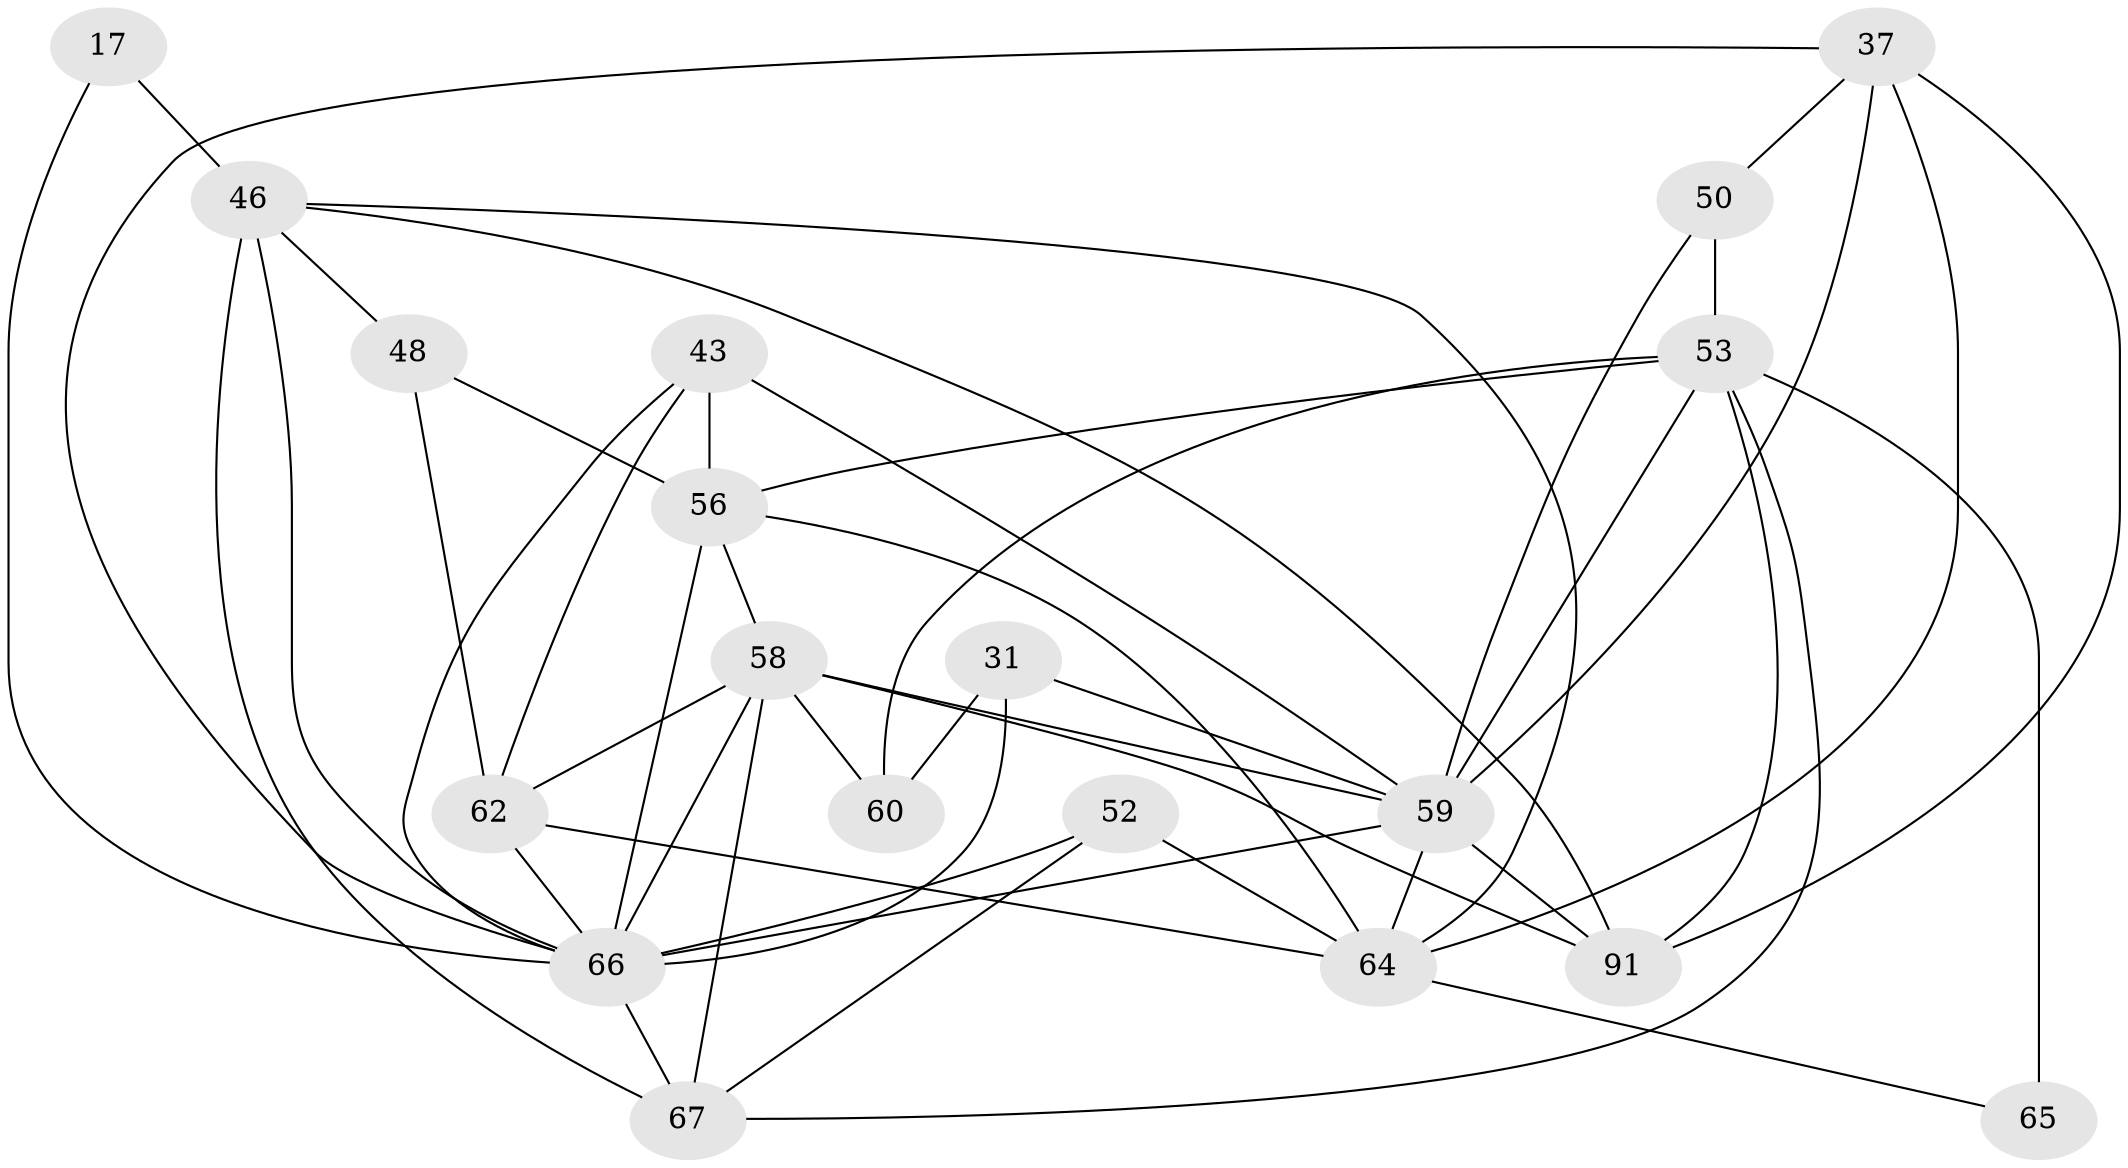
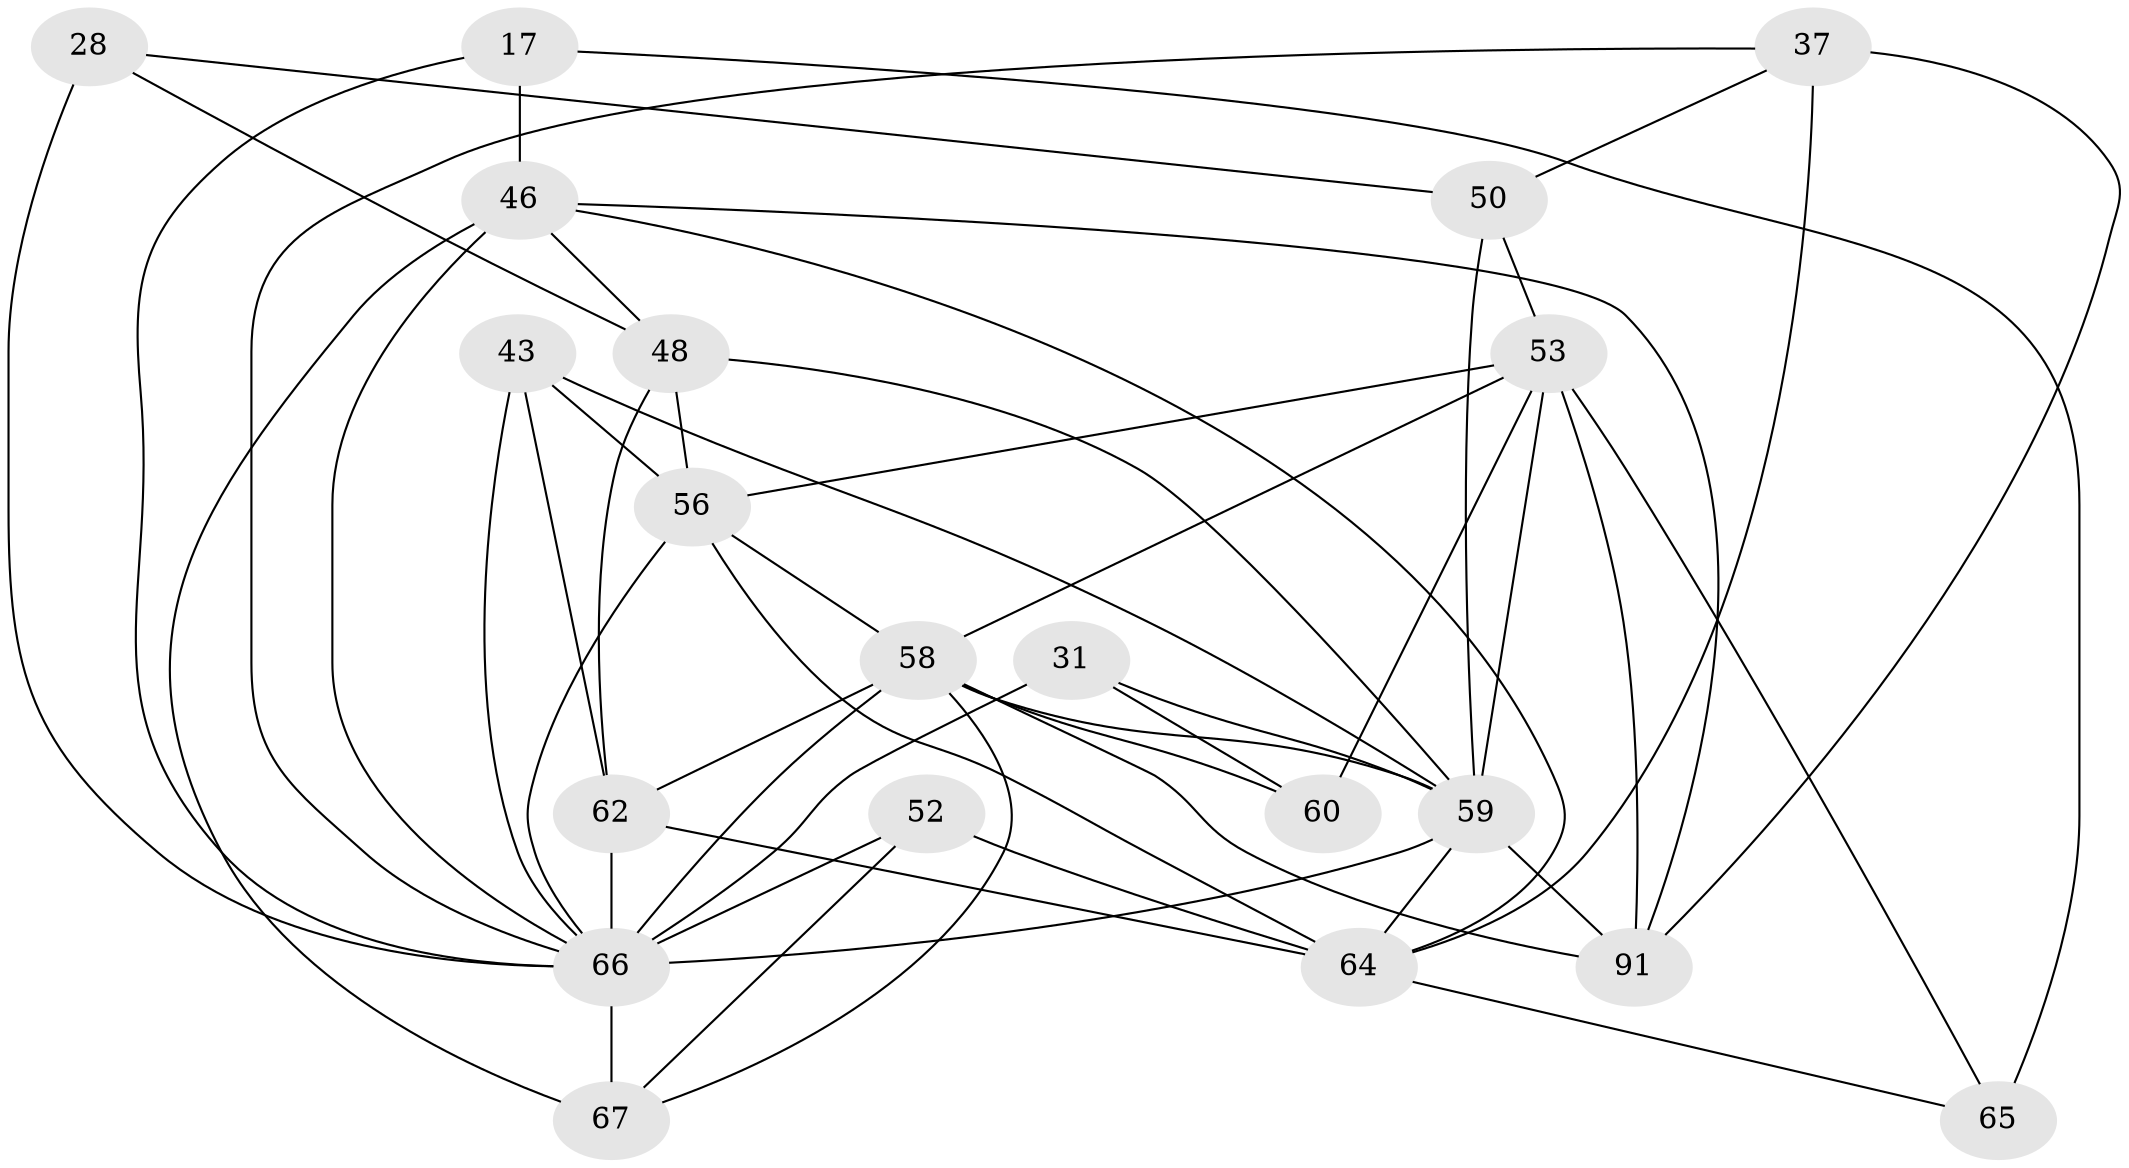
none -> (89, 47)
none -> (1694, 201)
(1733, 492) -> (1144, 473)
(1561, 1056) -> (1234, 507)
